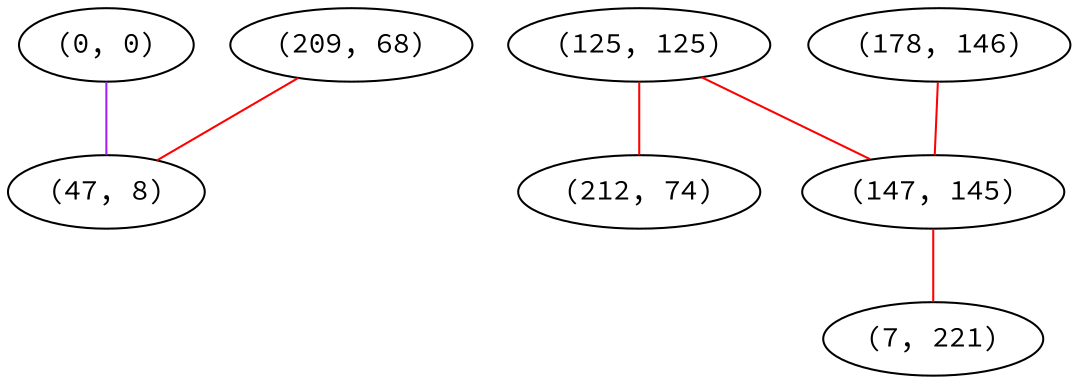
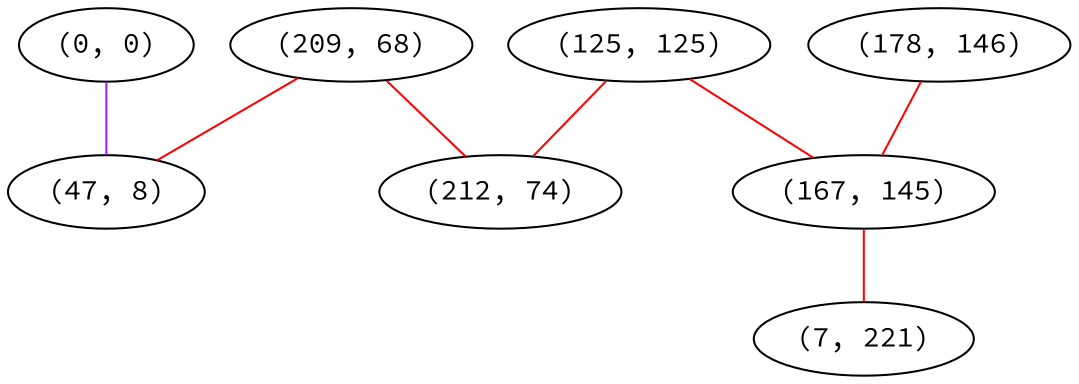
none -> (426, 119)
(933, 192) -> (864, 192)
